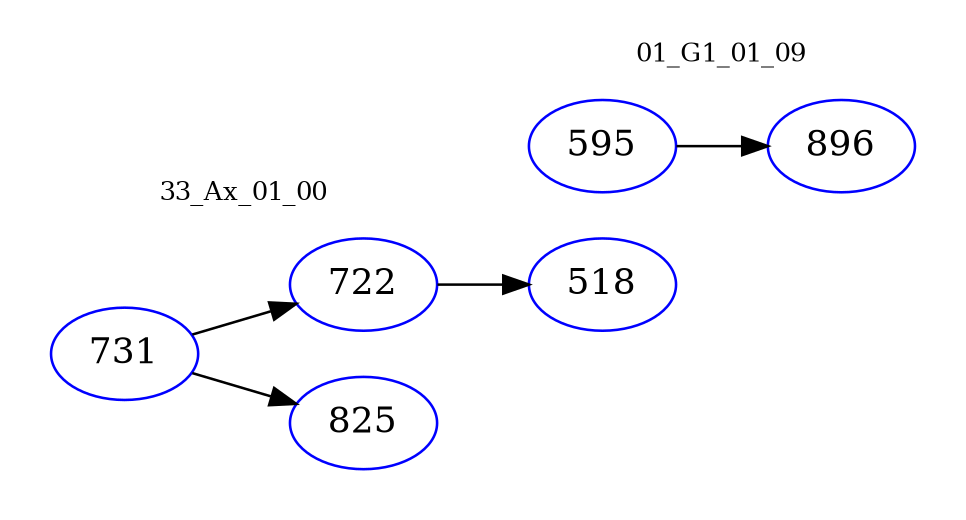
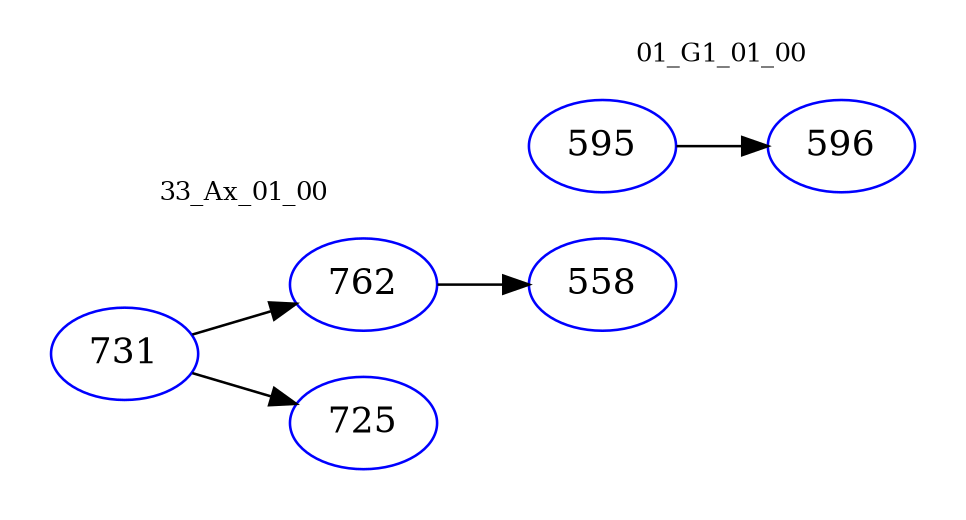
(722, 55) -> (722, 55)
(841, 146) -> (841, 146)
(364, 285) -> (364, 285)
(602, 285) -> (602, 285)
(364, 423) -> (364, 423)
